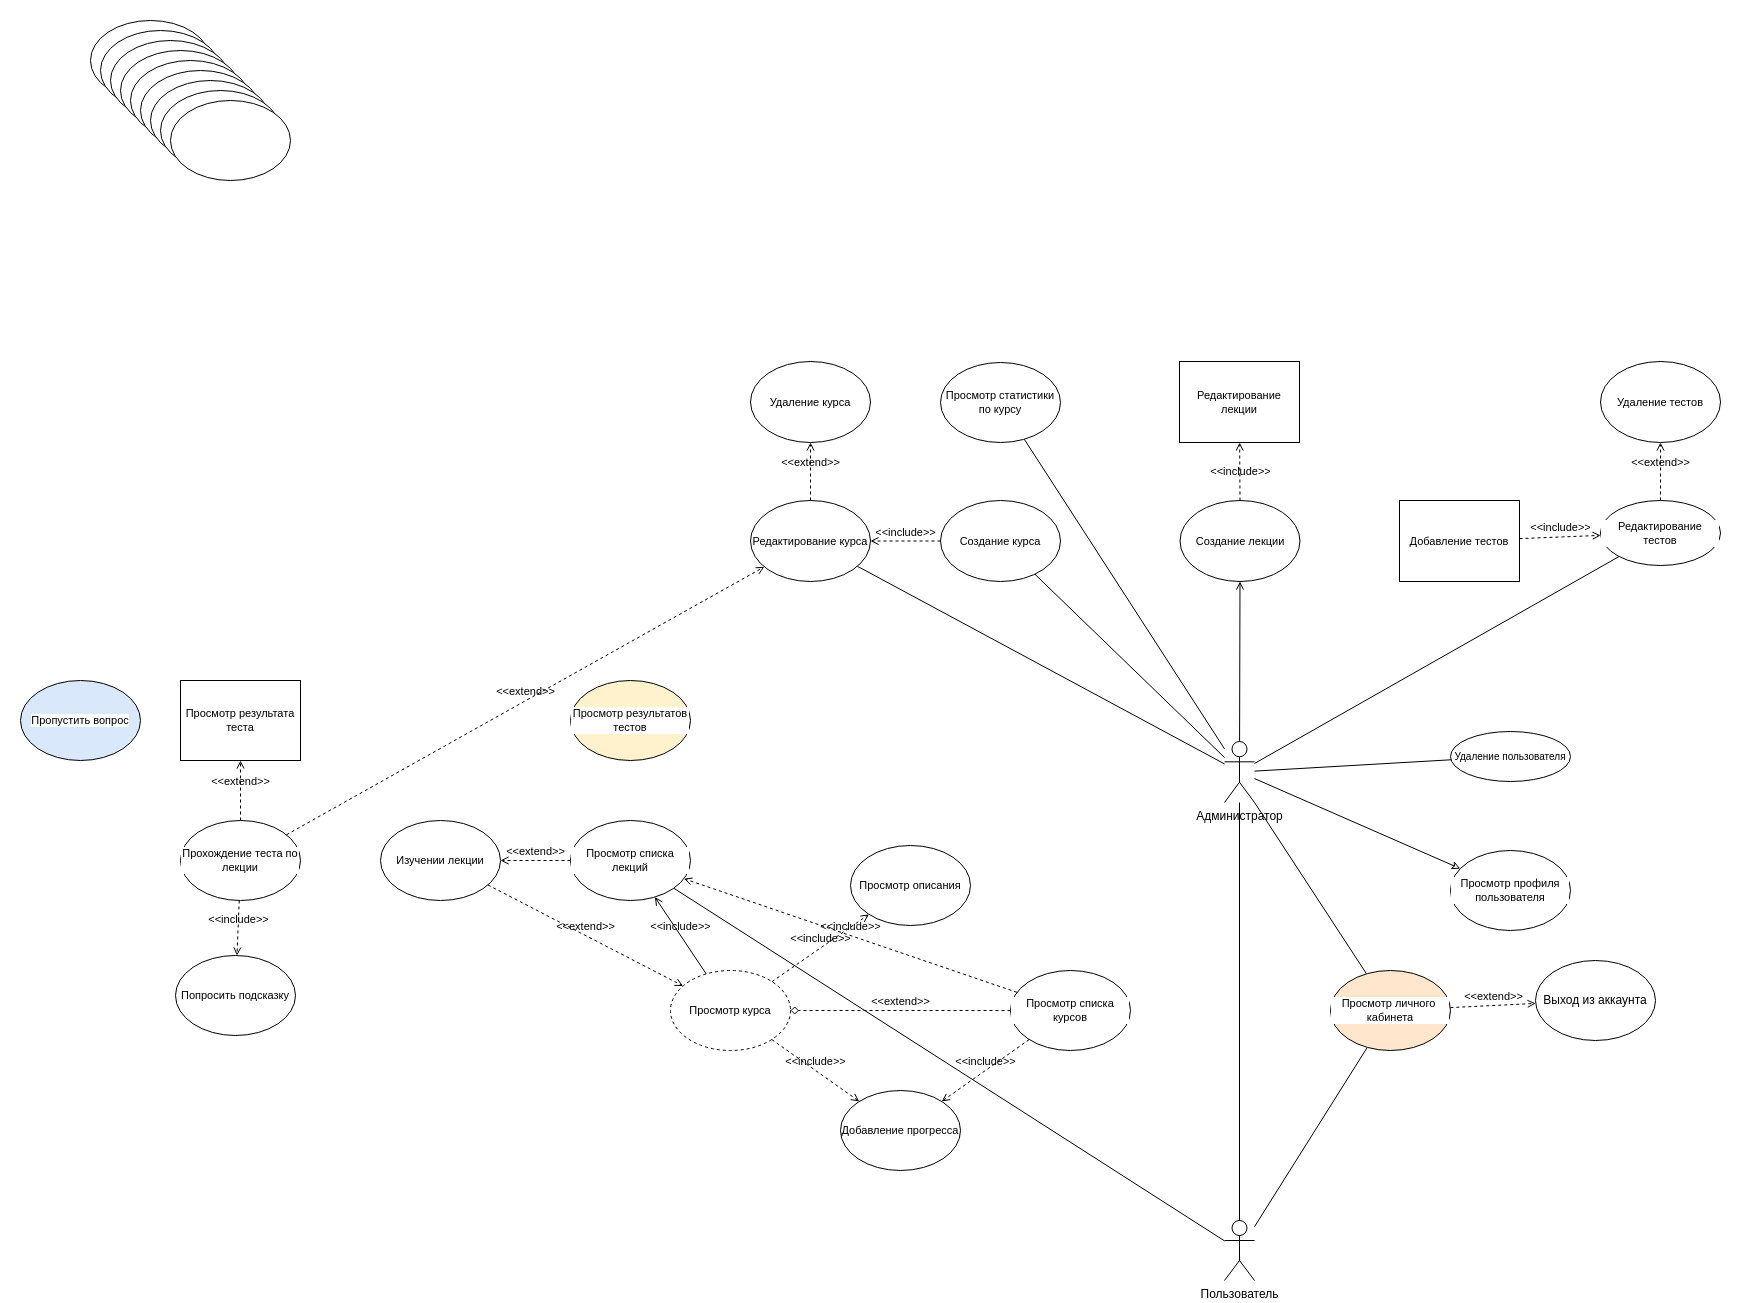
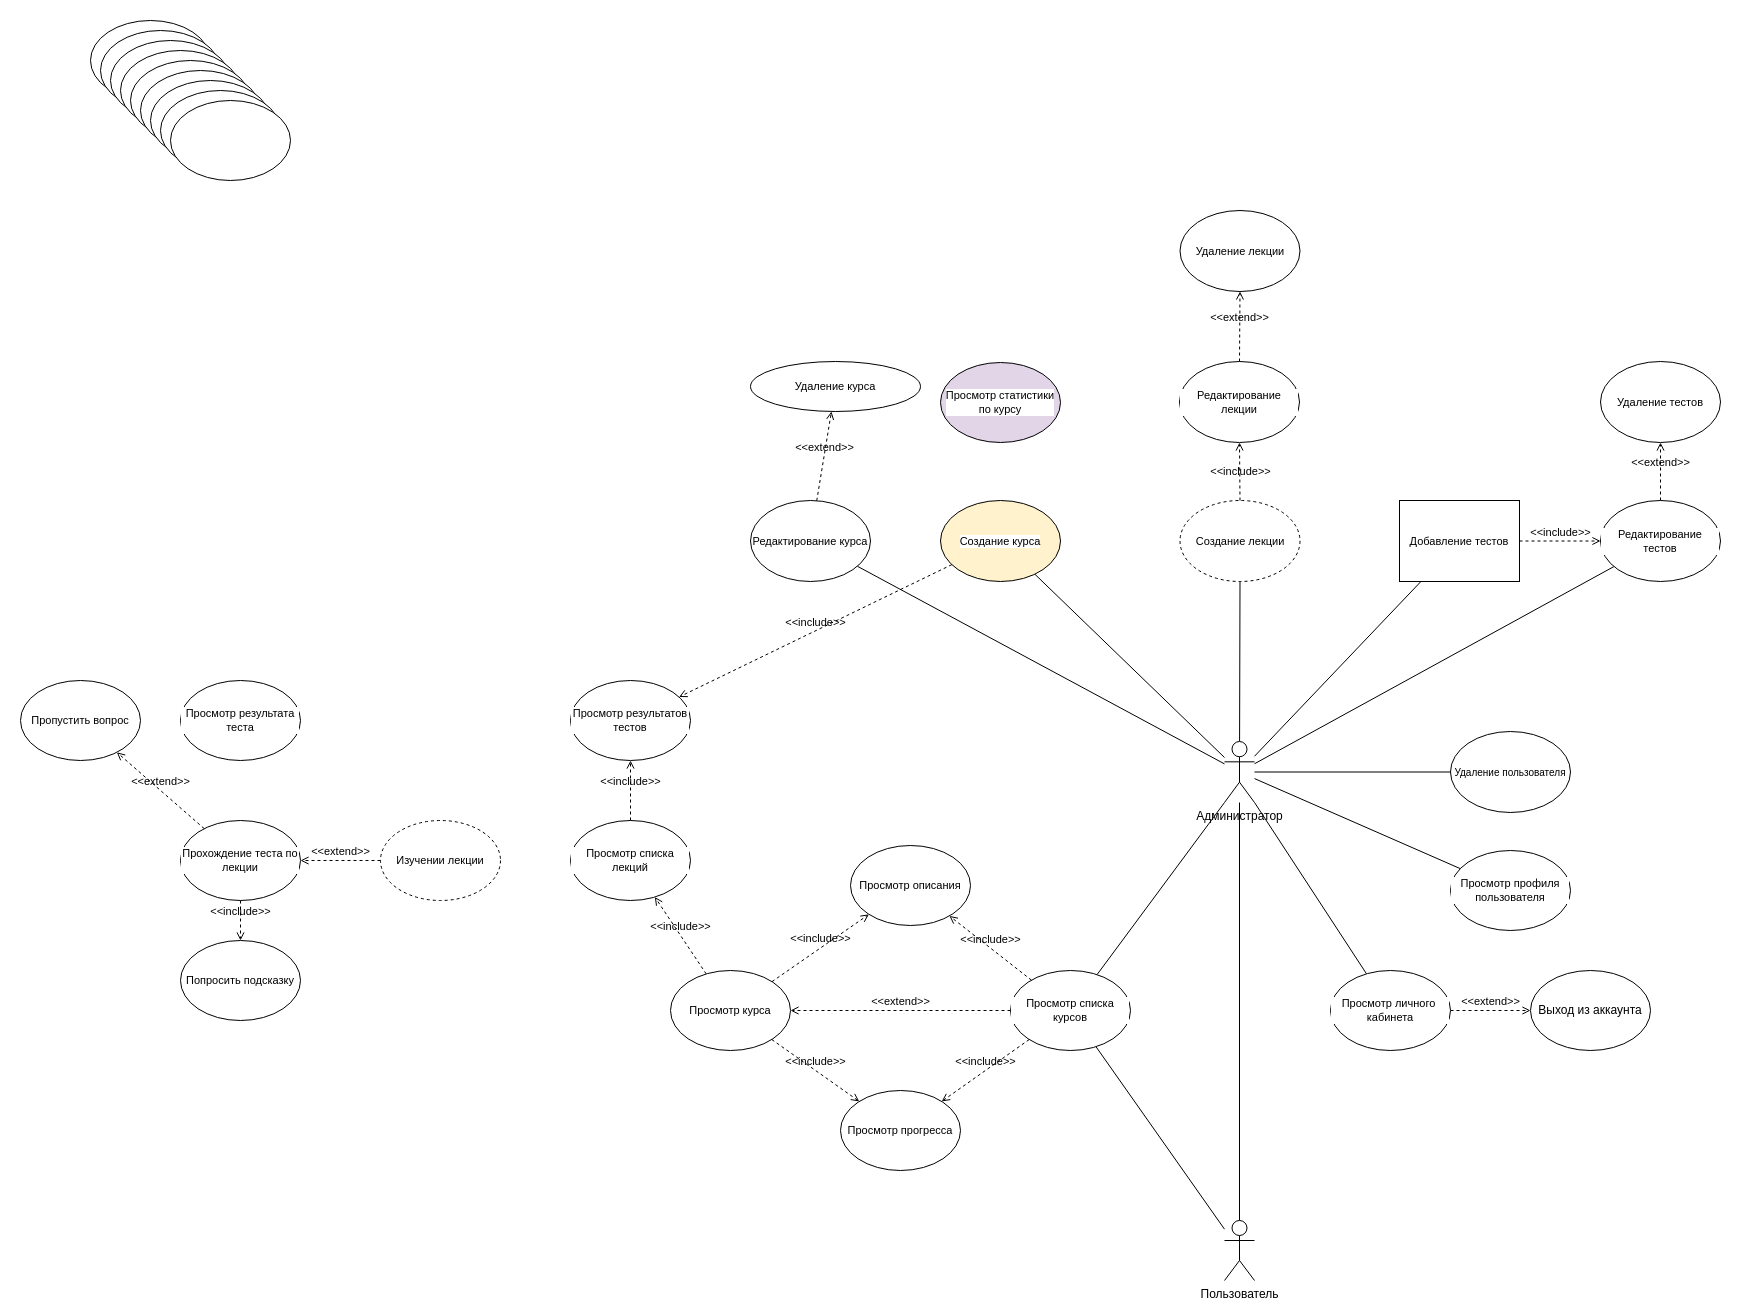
none -> (1240, 251)
none -> (1240, 328)
(811, 402) -> (836, 387)
(1240, 402) -> (1240, 402)
(1001, 403) -> (1001, 403)
(1661, 533) -> (1661, 541)
(907, 541) -> (816, 630)
(1001, 541) -> (1001, 541)
(1240, 541) -> (1240, 541)
(1240, 587) -> (1240, 587)
(1124, 594) -> (1337, 669)
(524, 702) -> (162, 792)
(81, 721) -> (81, 721)
(241, 721) -> (241, 721)
(631, 721) -> (631, 721)
(1511, 757) -> (1511, 772)
(241, 792) -> none
none -> (631, 792)
(441, 861) -> (441, 861)
(537, 861) -> none
(1453, 865) -> (1455, 866)
none -> (1161, 889)
(584, 935) -> (342, 861)
(681, 936) -> (681, 936)
(852, 936) -> (992, 949)
(236, 996) -> (241, 981)
(1596, 1001) -> (1591, 1011)
(731, 1011) -> (731, 1011)
(799, 1011) -> (796, 1011)
(1391, 1011) -> (1391, 1011)
(949, 1064) -> (1161, 1138)
(901, 1131) -> (901, 1131)
(1311, 1137) -> none
